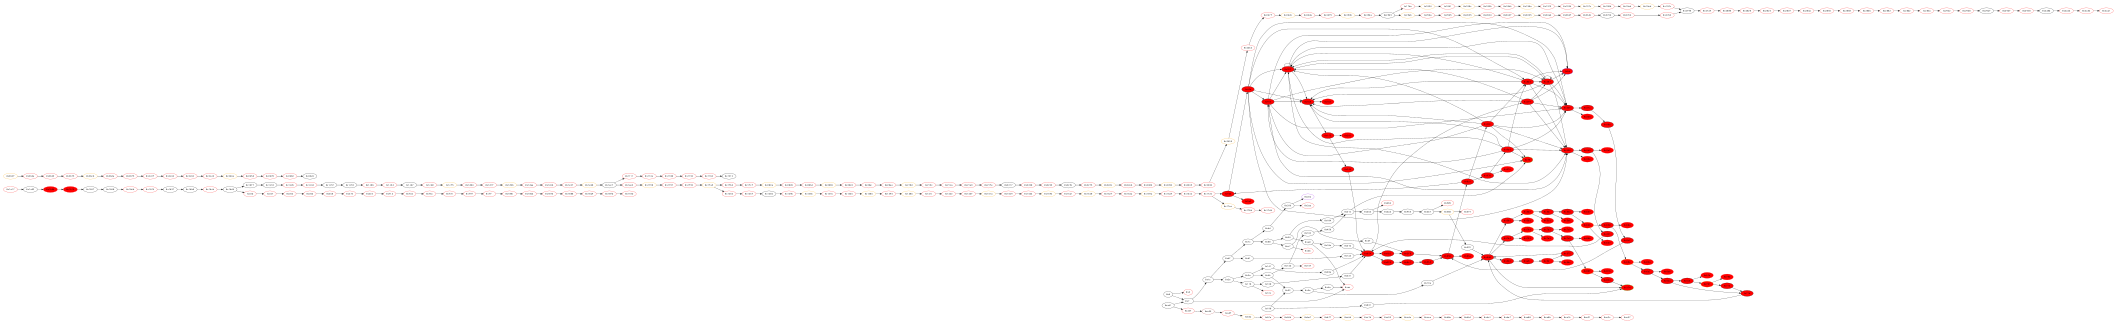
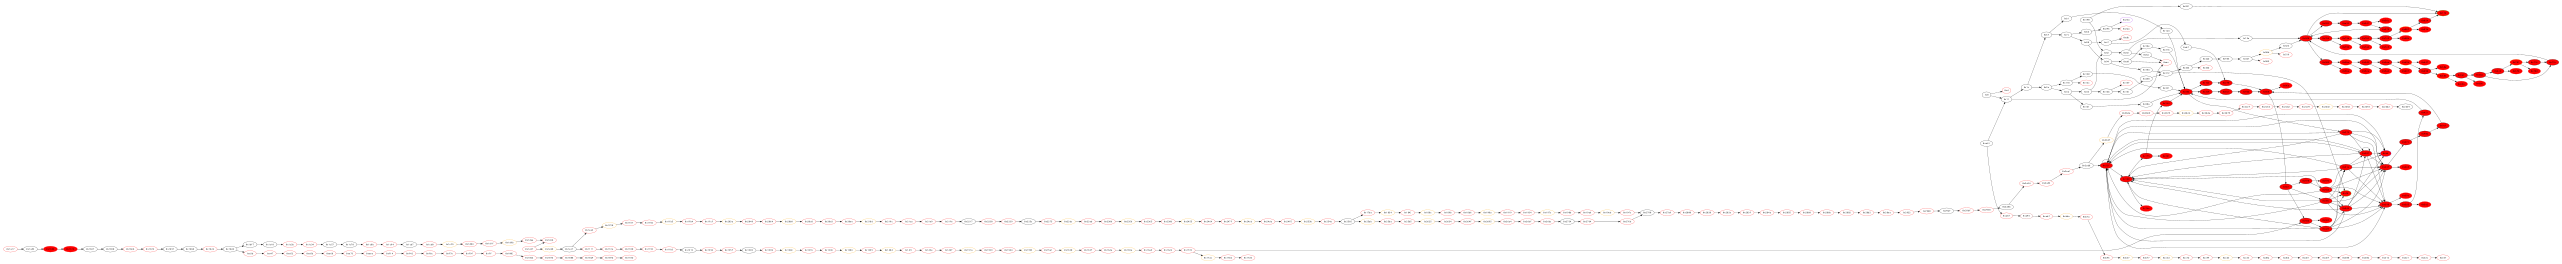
none -> (2086, 166)
(559, 185) -> (539, 245)
(718, 189) -> (698, 250)
